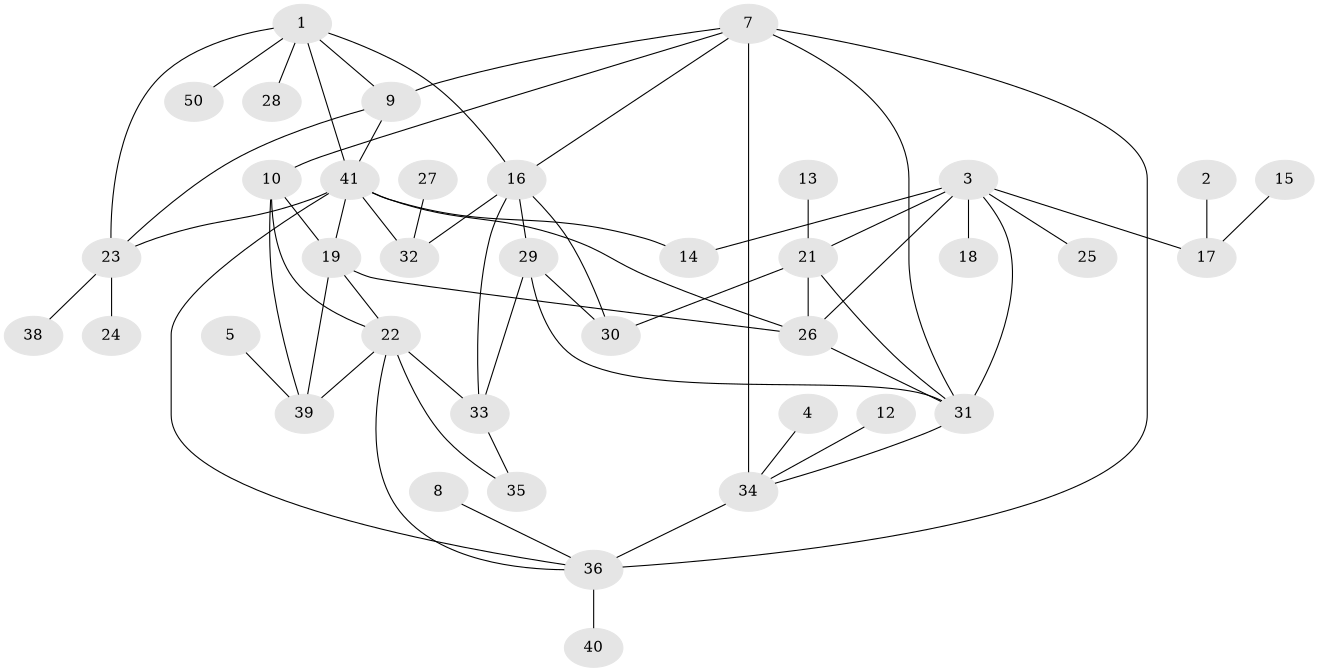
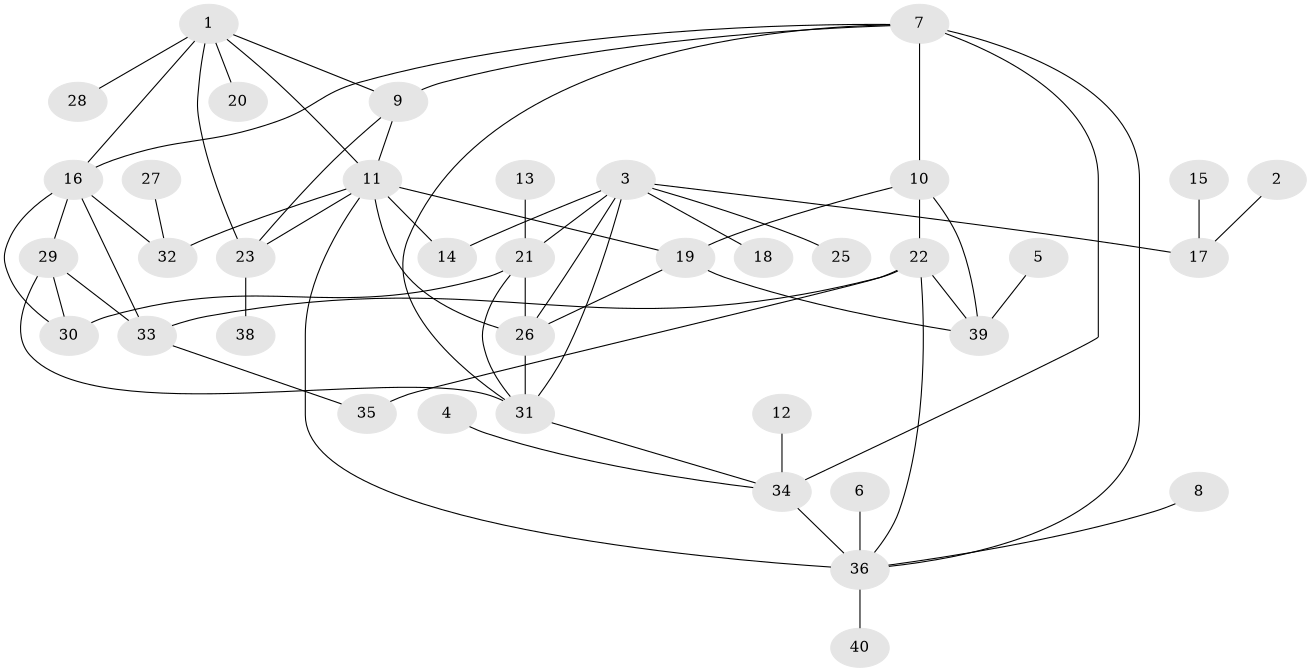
(194, 102) -> (238, 102)
(350, 180) -> (372, 180)
(361, 297) -> none
(112, 336) -> none
none -> (860, 492)
